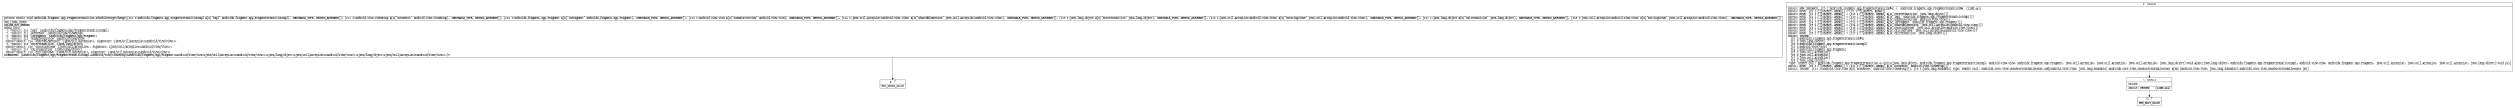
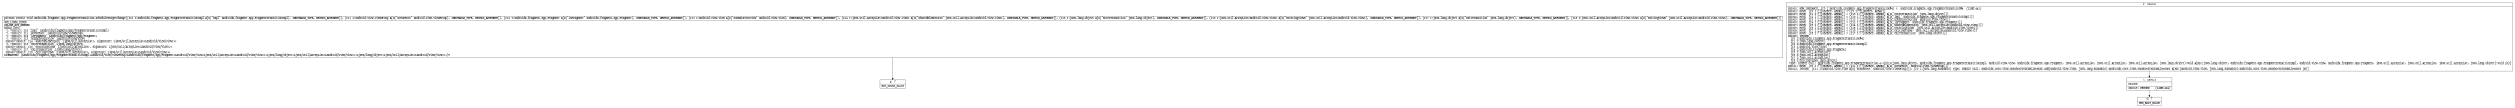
(1806, 61) -> (1812, 61)
